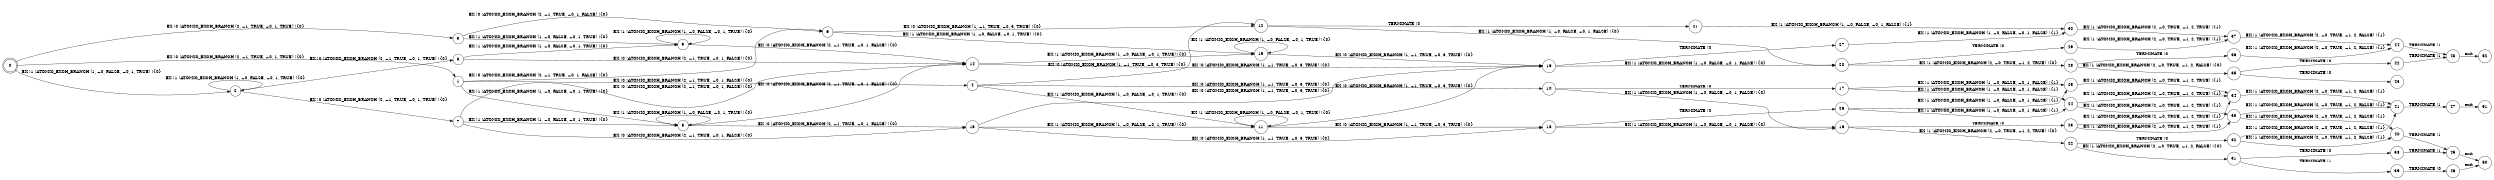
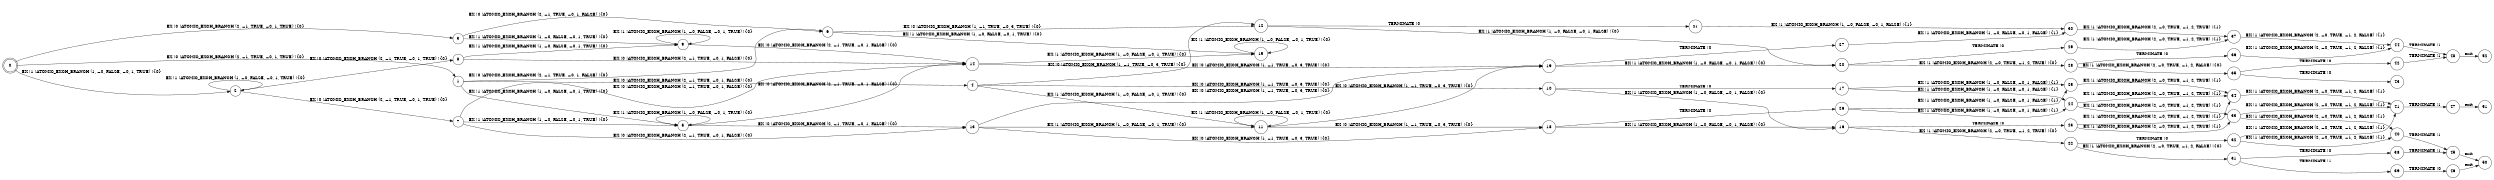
(1404, 60) -> none
